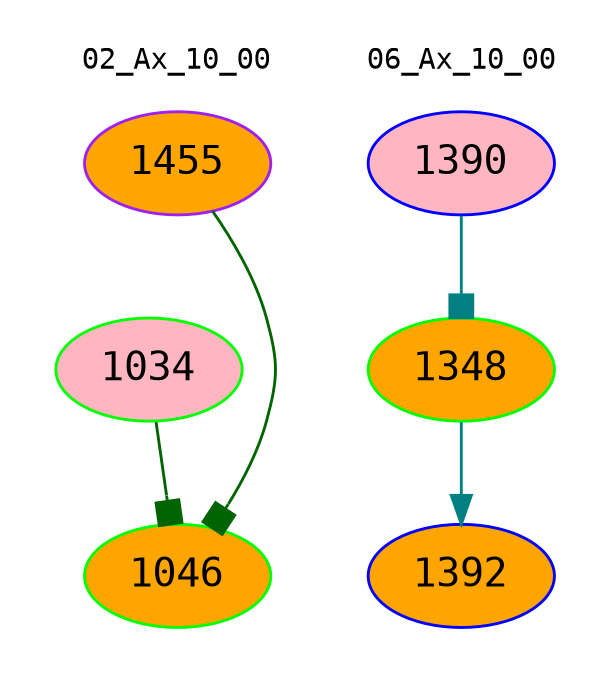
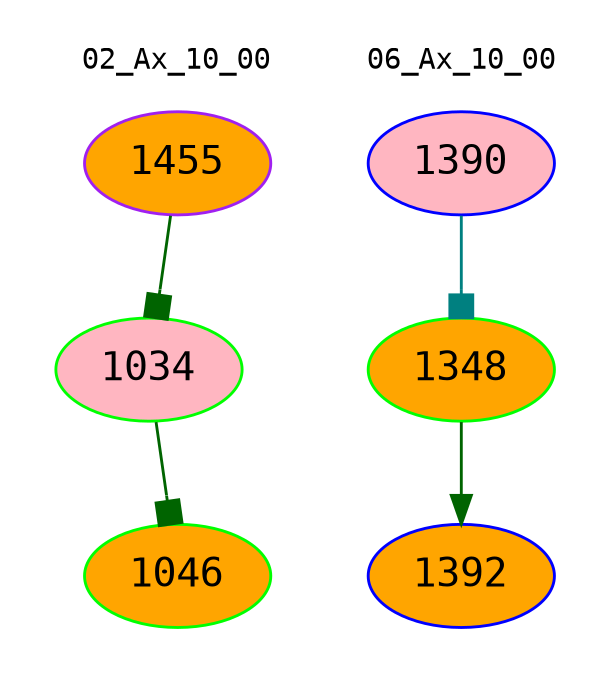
(274, 355) -> (165, 252)
(461, 459) -> (461, 459)
